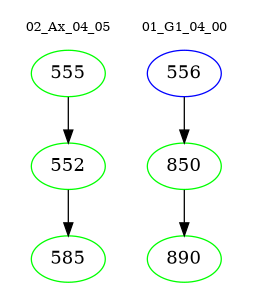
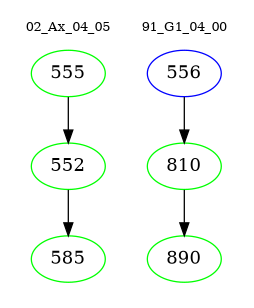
(185, 28) -> (185, 28)
(184, 166) -> (184, 166)
